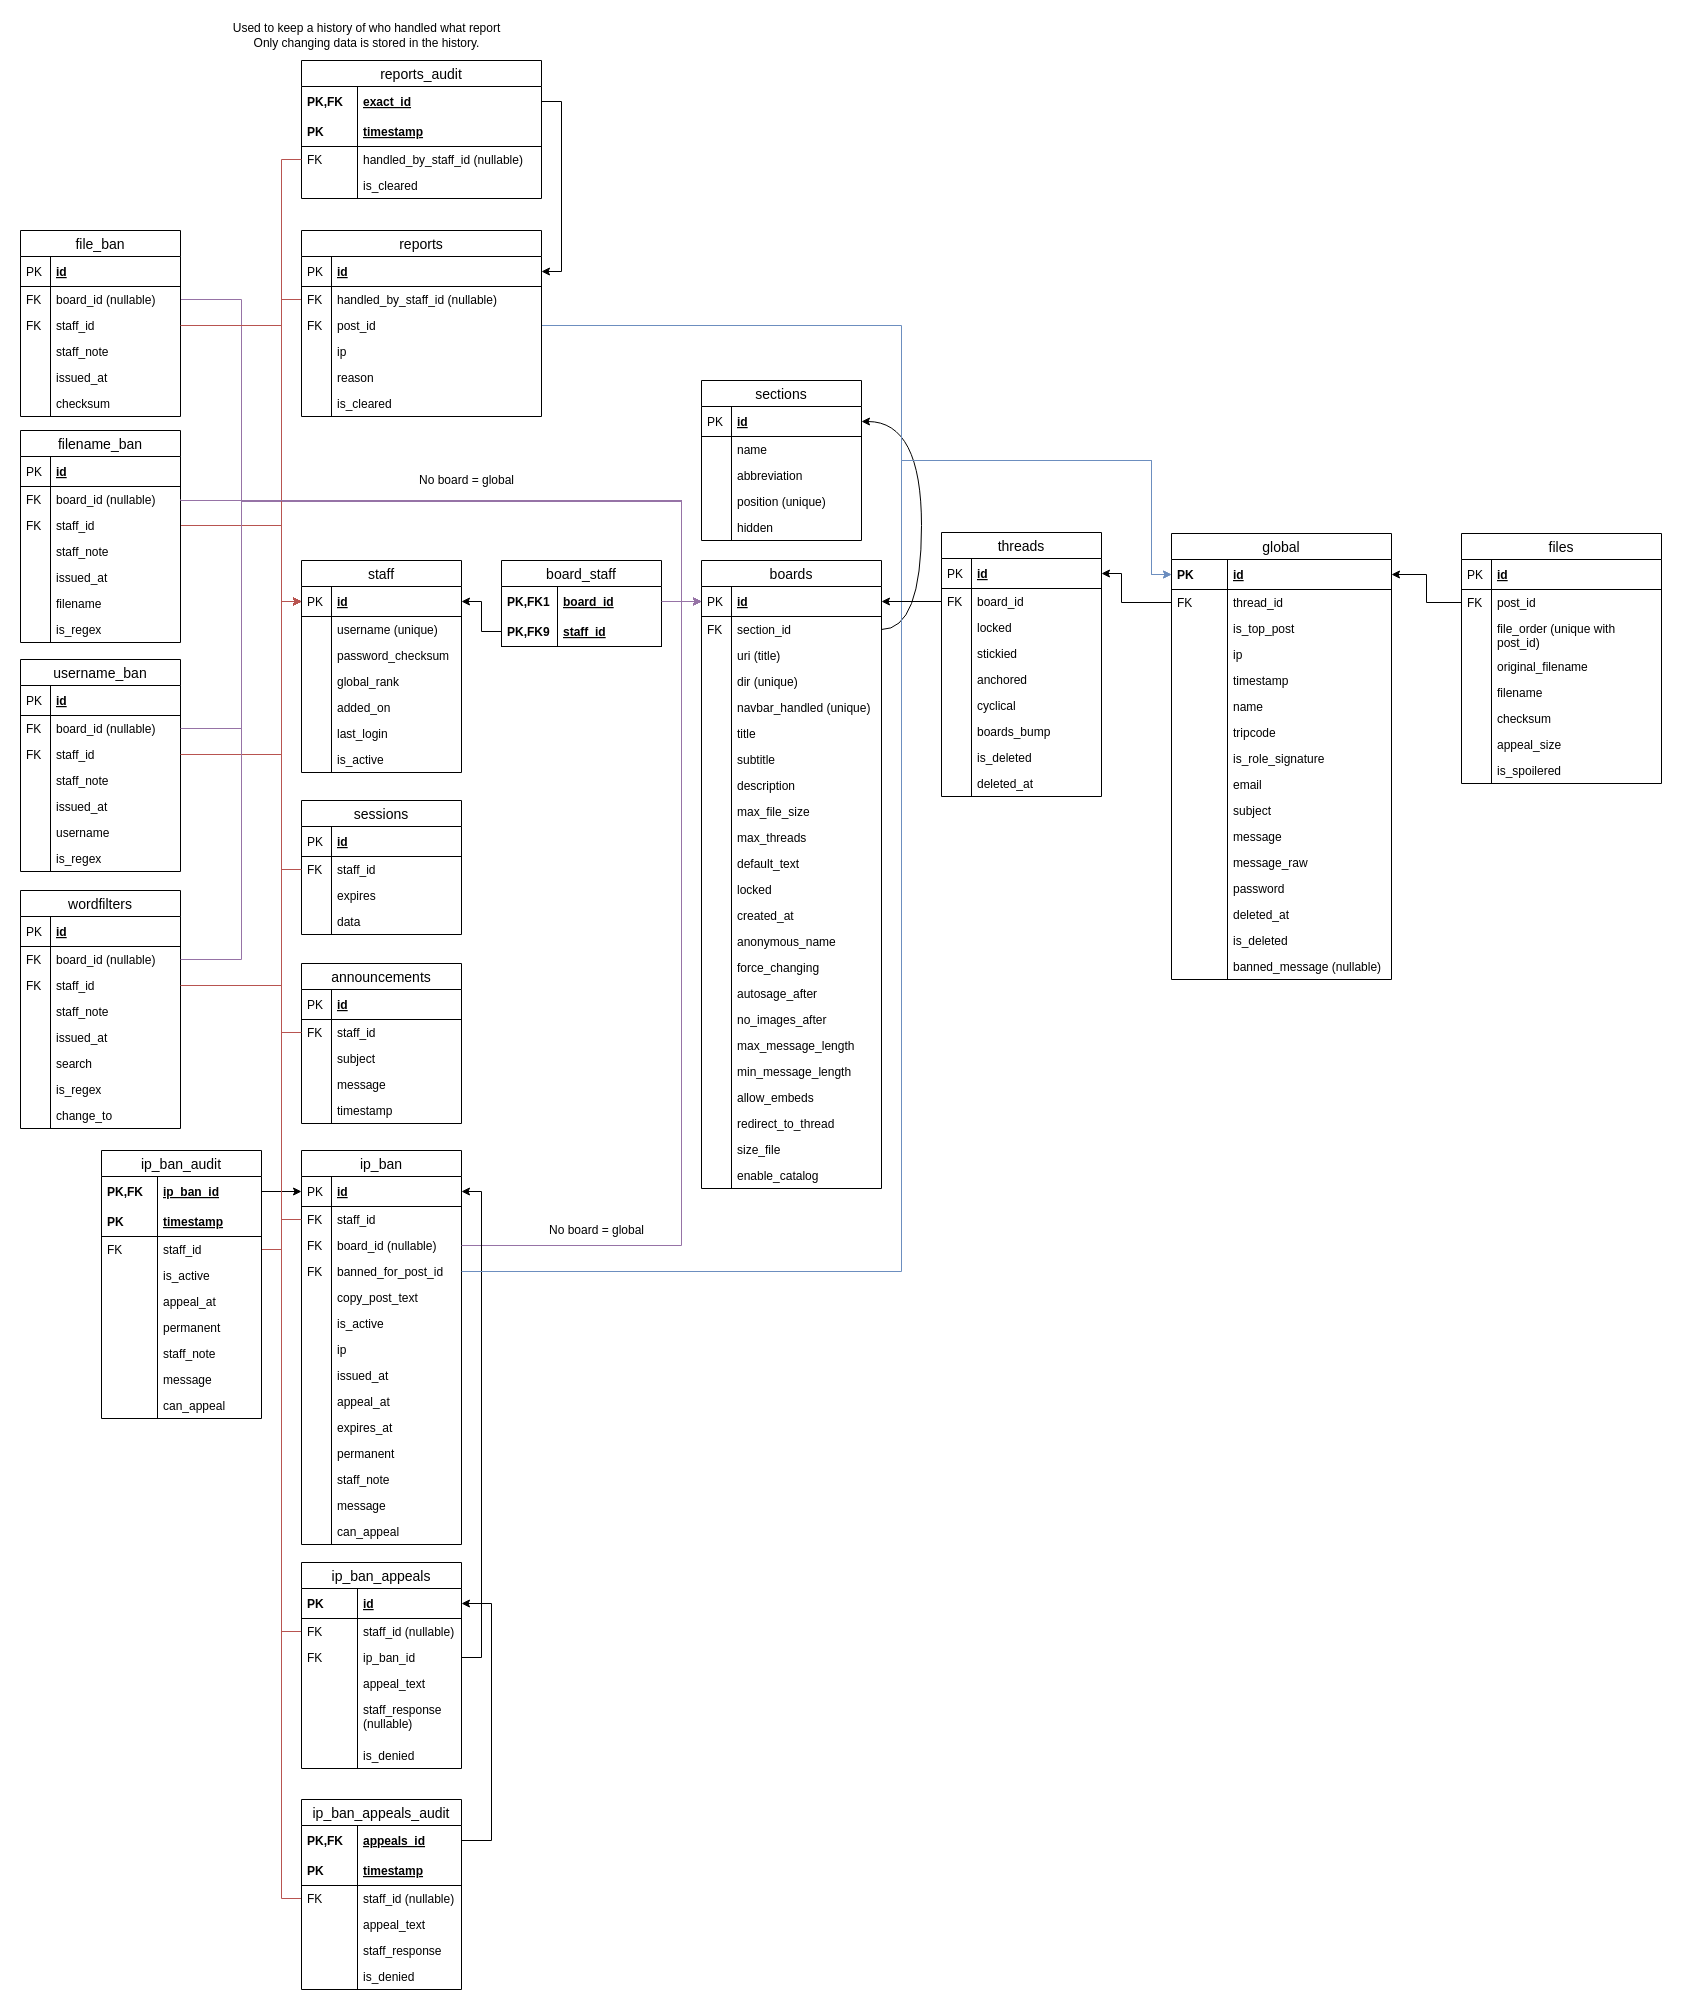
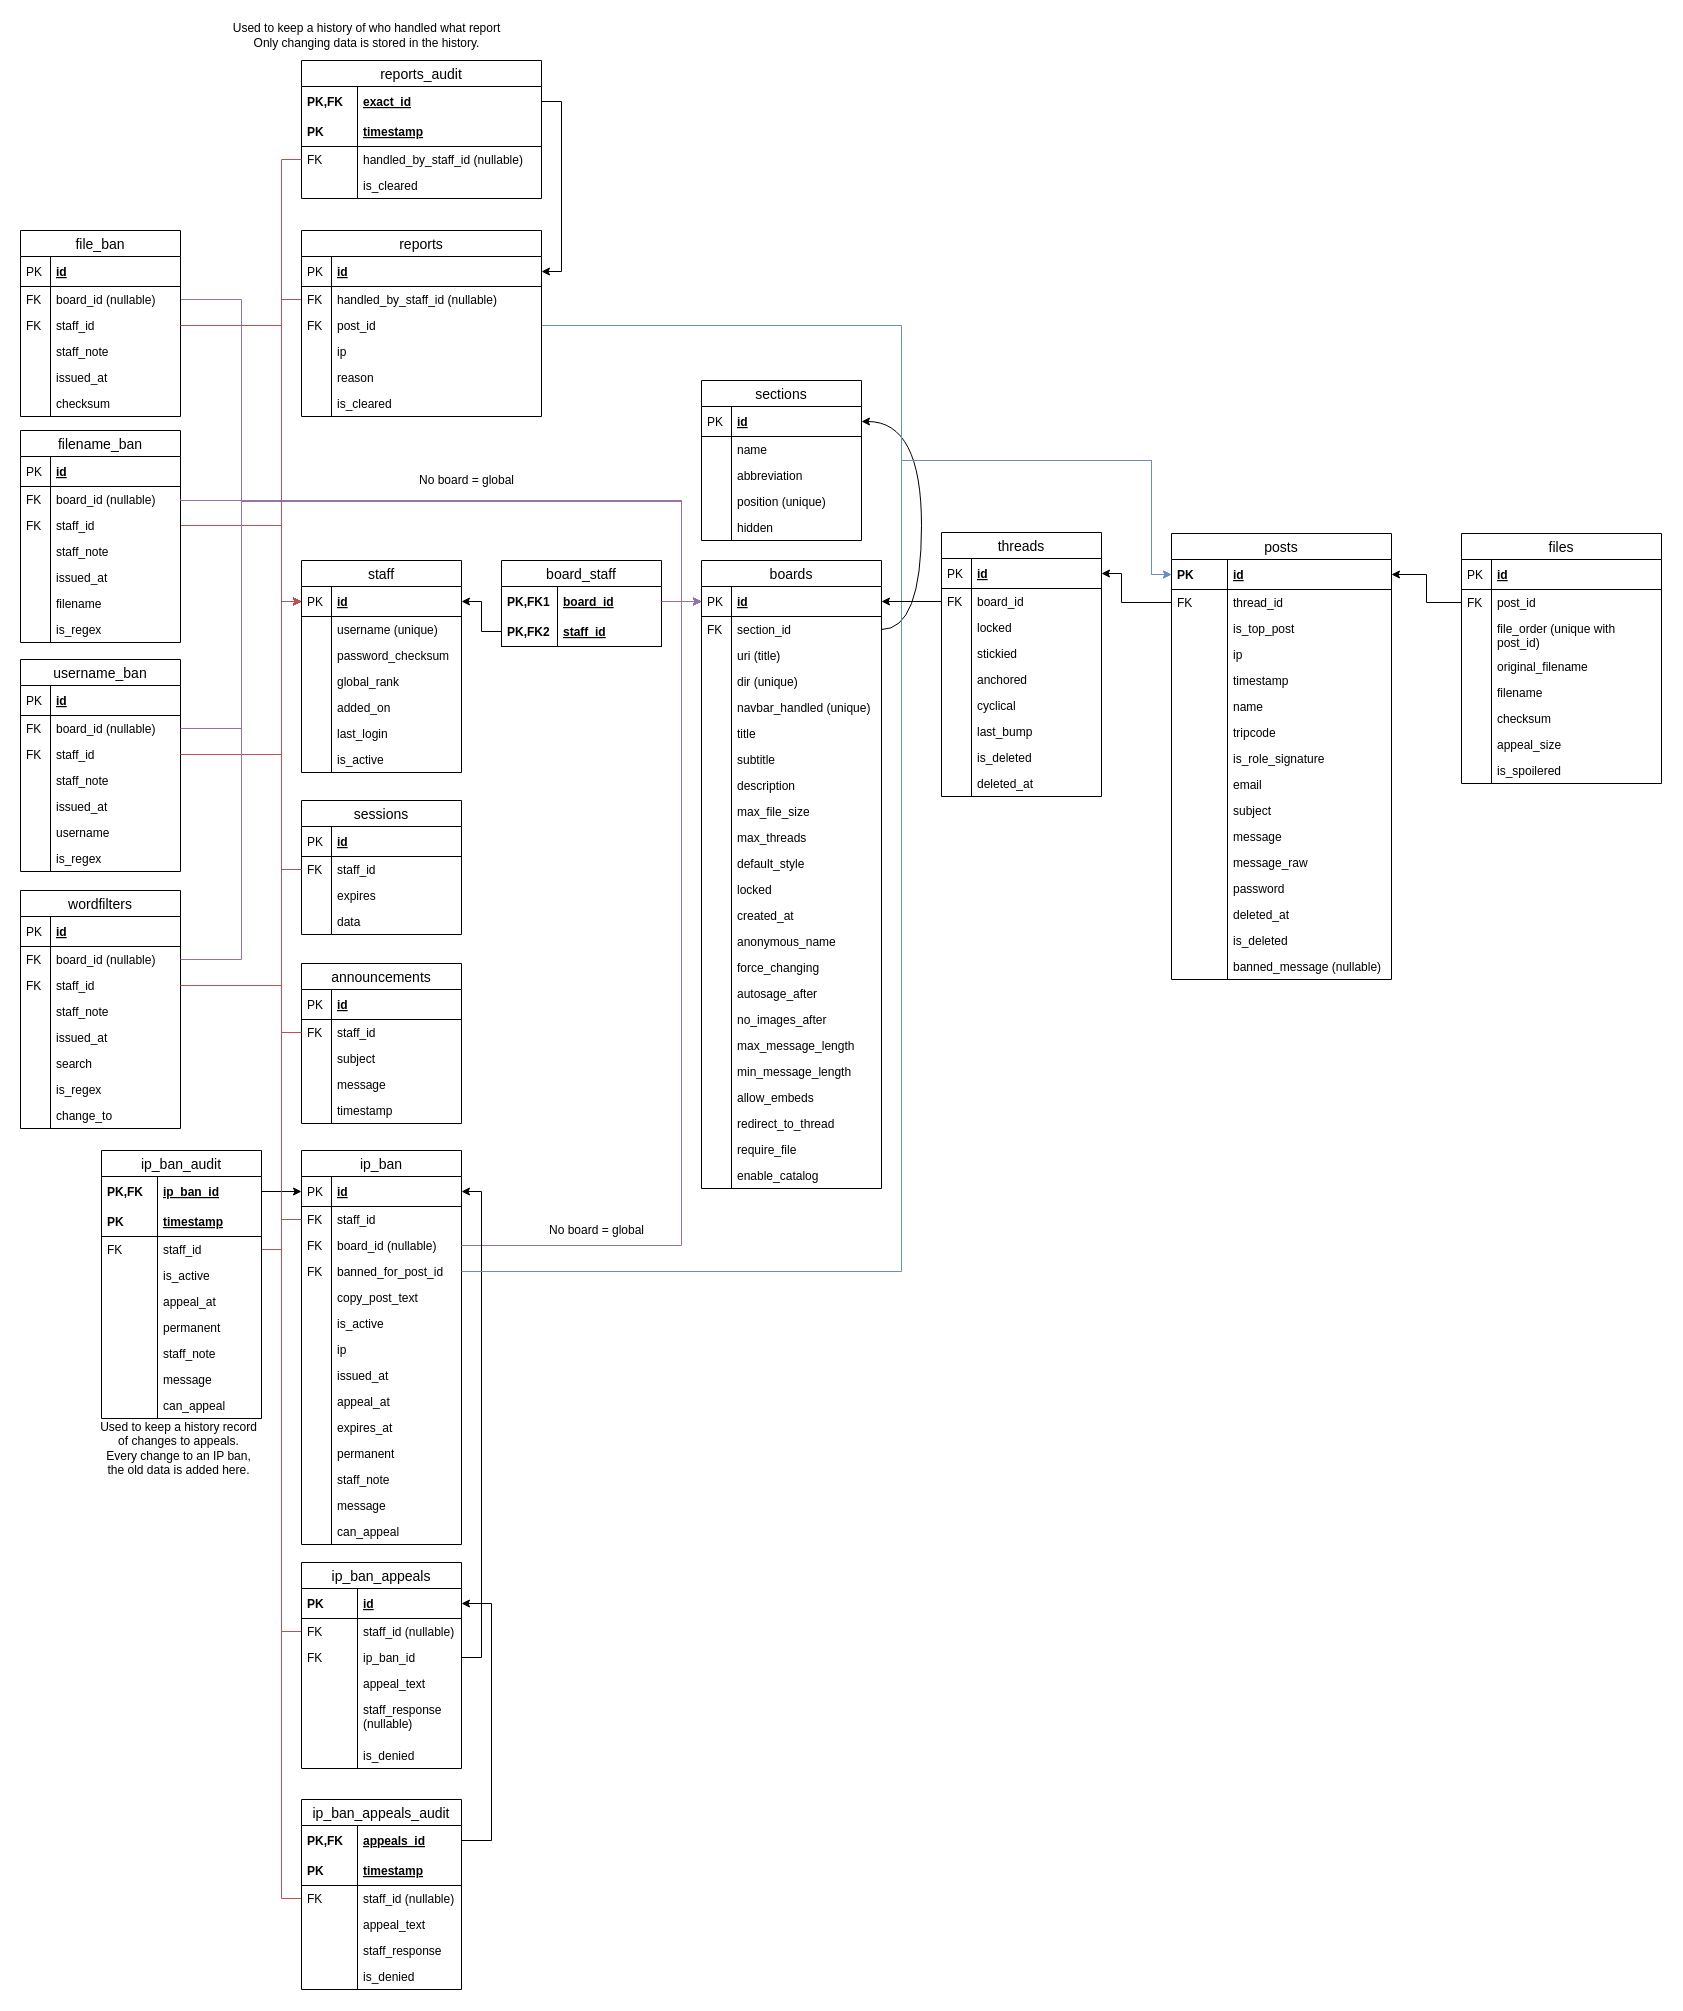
(1281, 547) -> (1281, 547)
(526, 632) -> (526, 632)
(1014, 732) -> (1006, 732)
(776, 864) -> (778, 864)
(763, 1150) -> (773, 1150)
none -> (179, 1449)
